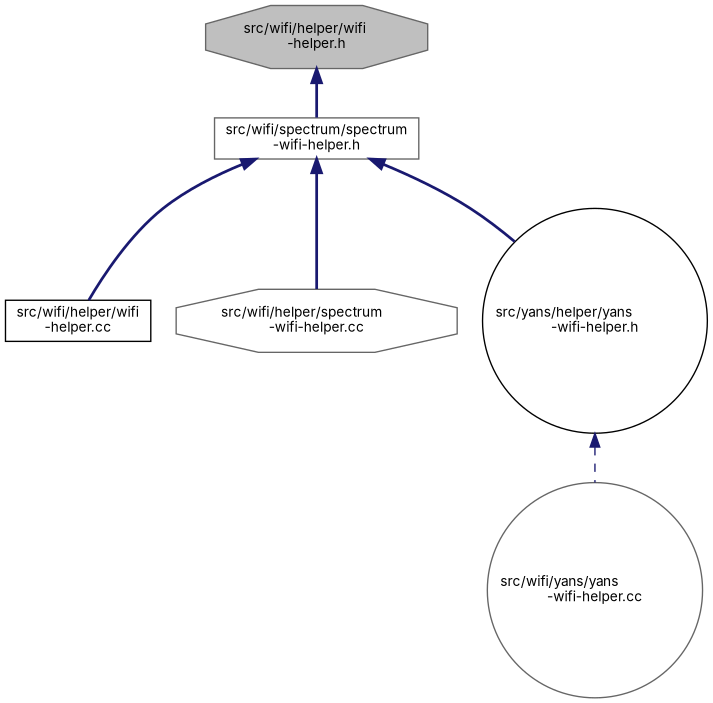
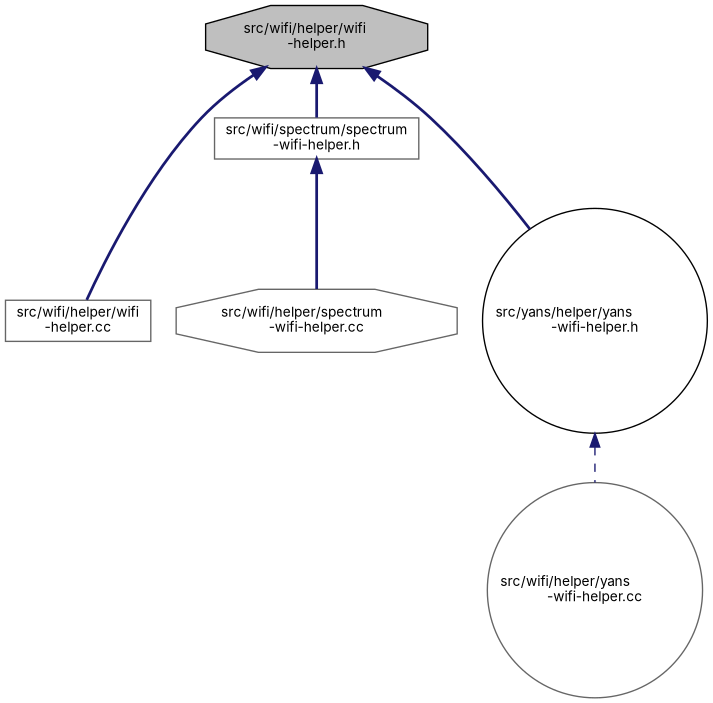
(317, 37) -> (317, 37)
(452, 197) -> (459, 146)
(153, 217) -> (156, 176)
(78, 321) -> (78, 321)
(595, 590) -> (595, 590)
